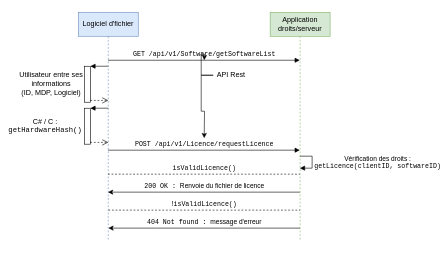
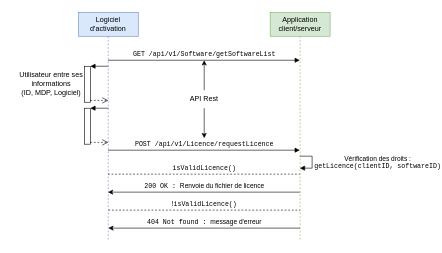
(108, 24) -> (108, 24)
(300, 24) -> (300, 24)
(231, 75) -> (204, 99)
(45, 126) -> none
